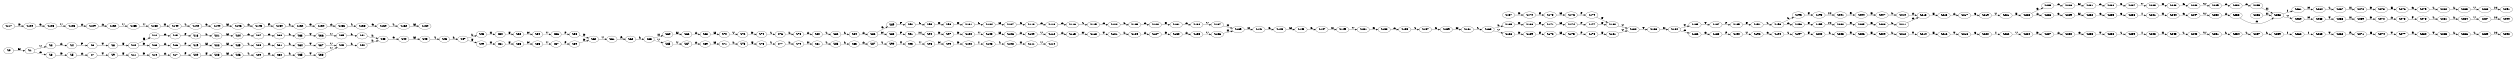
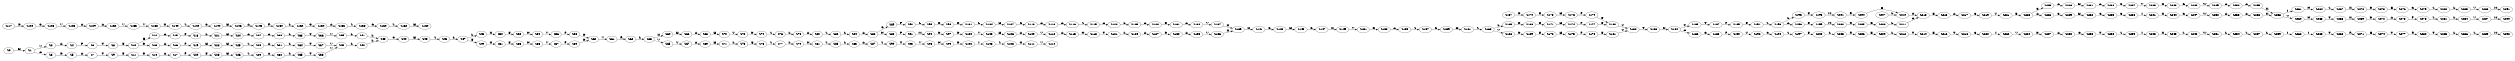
(1871, 15) -> (1881, 10)
(2256, 24) -> (2245, 15)
